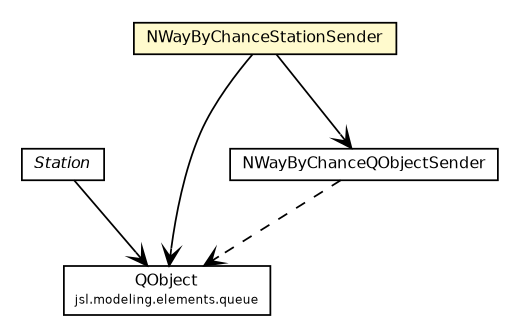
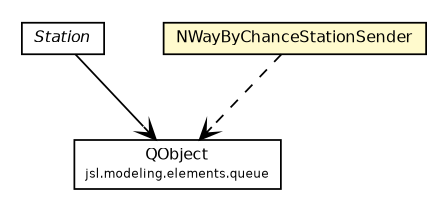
(196, 144) -> (247, 91)
(363, 164) -> none
